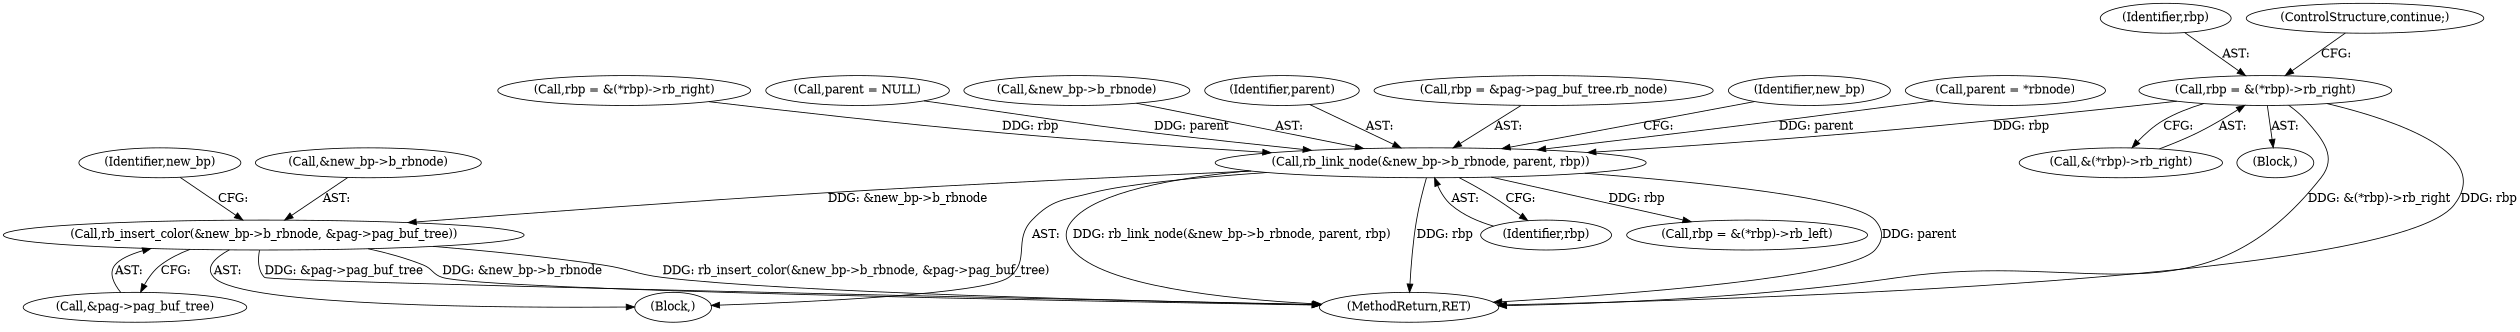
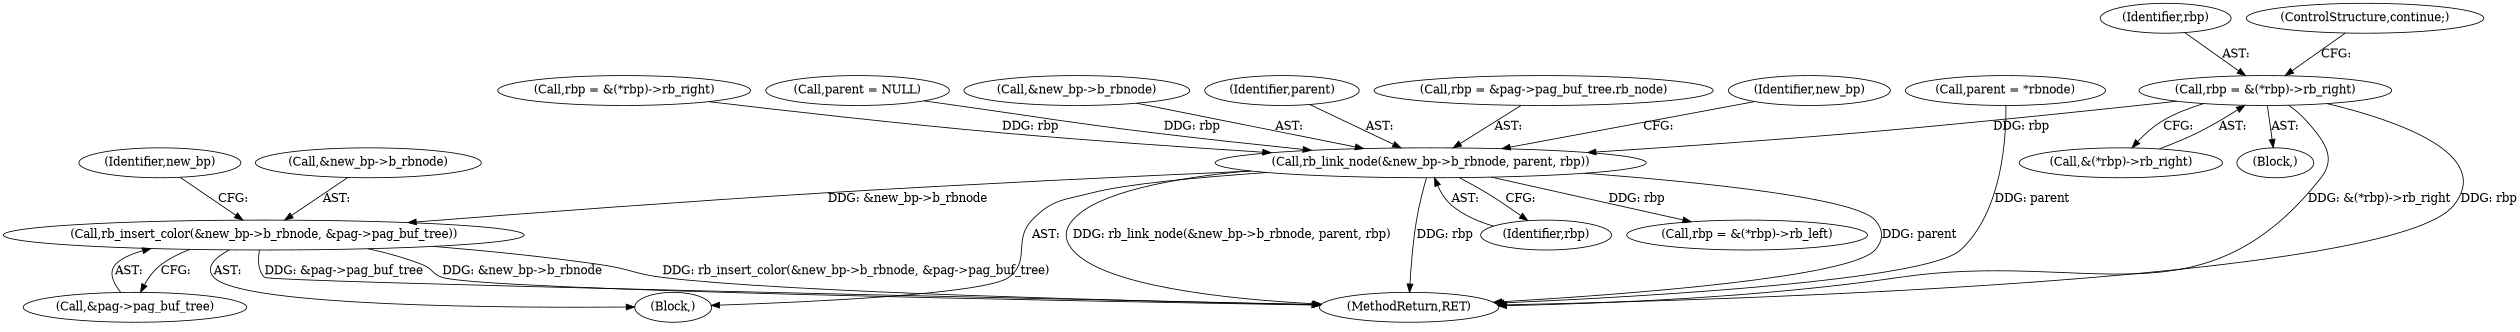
(1739, 126) -> (1812, 281)
(1192, 127) -> (1192, 127)
